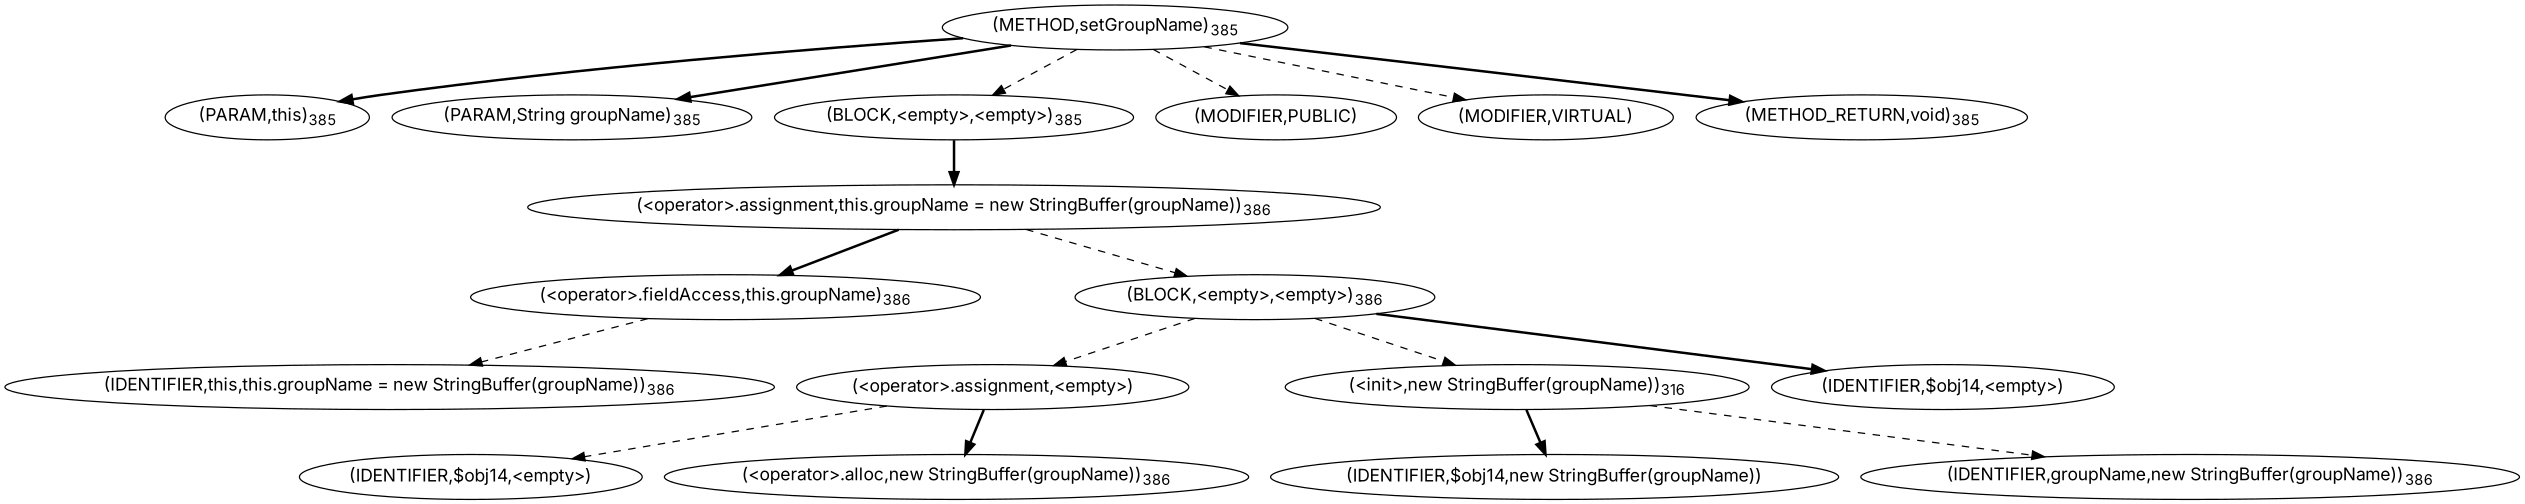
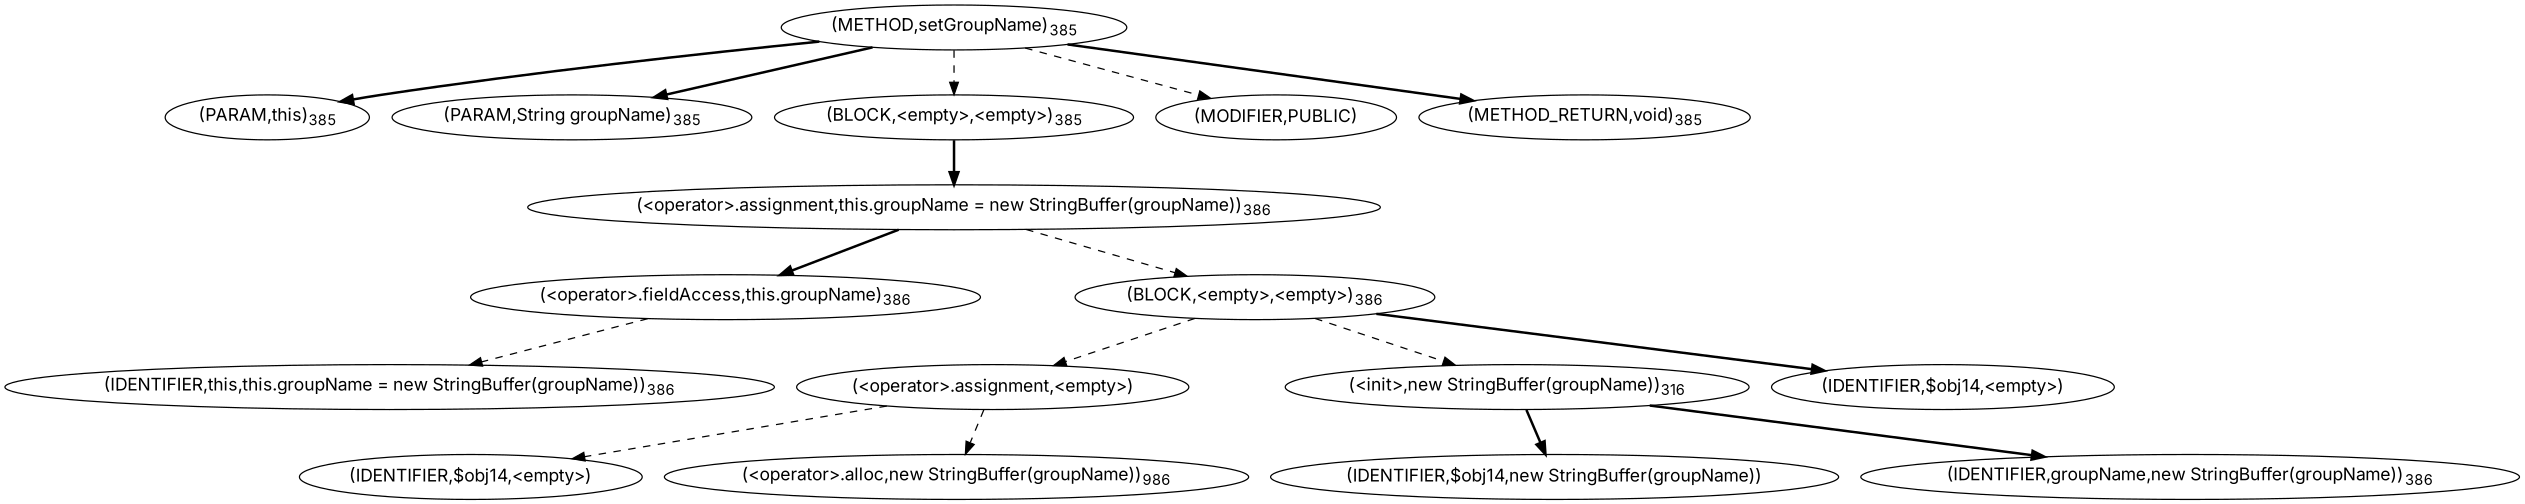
(1546, 117) -> none
(977, 426) -> (977, 426)
(1841, 430) -> (1841, 430)
(1157, 475) -> (1157, 475)
